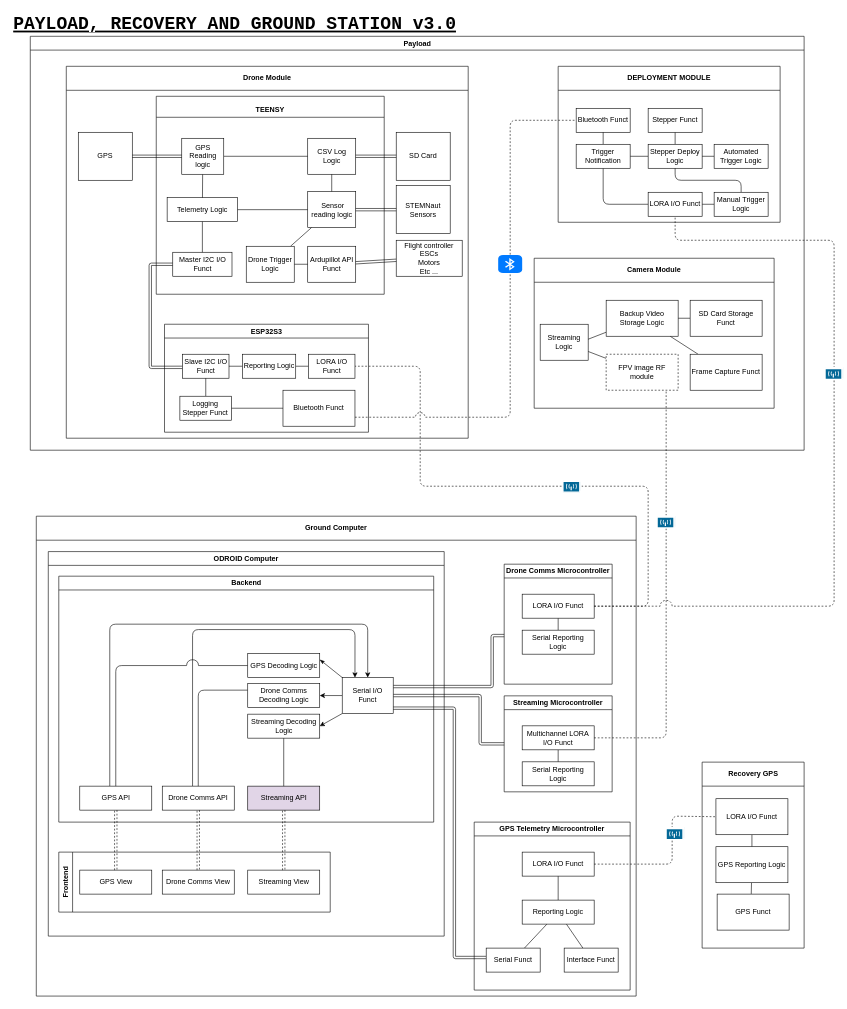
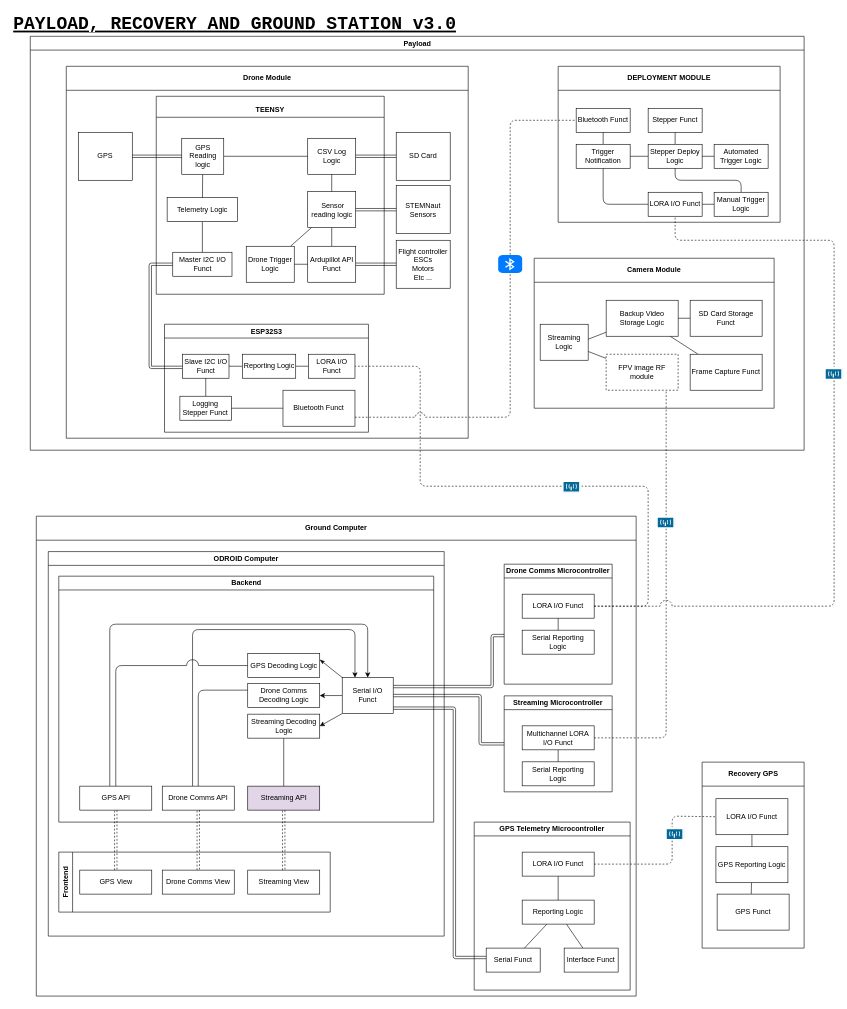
(273, 210) -> (332, 237)
(429, 258) -> (423, 264)
